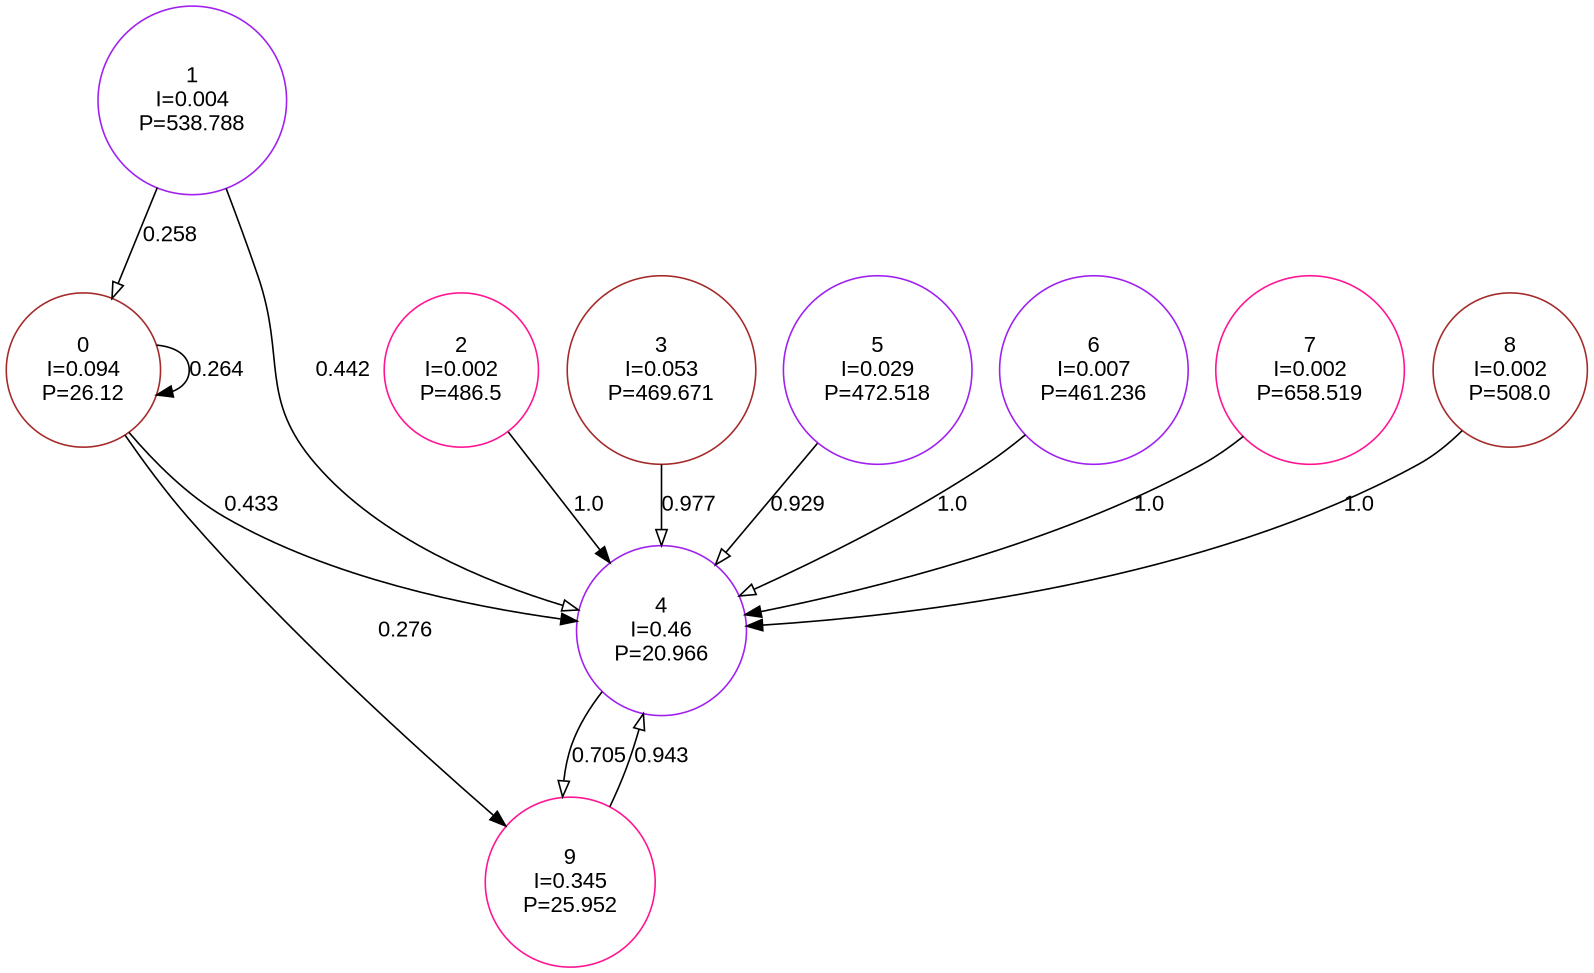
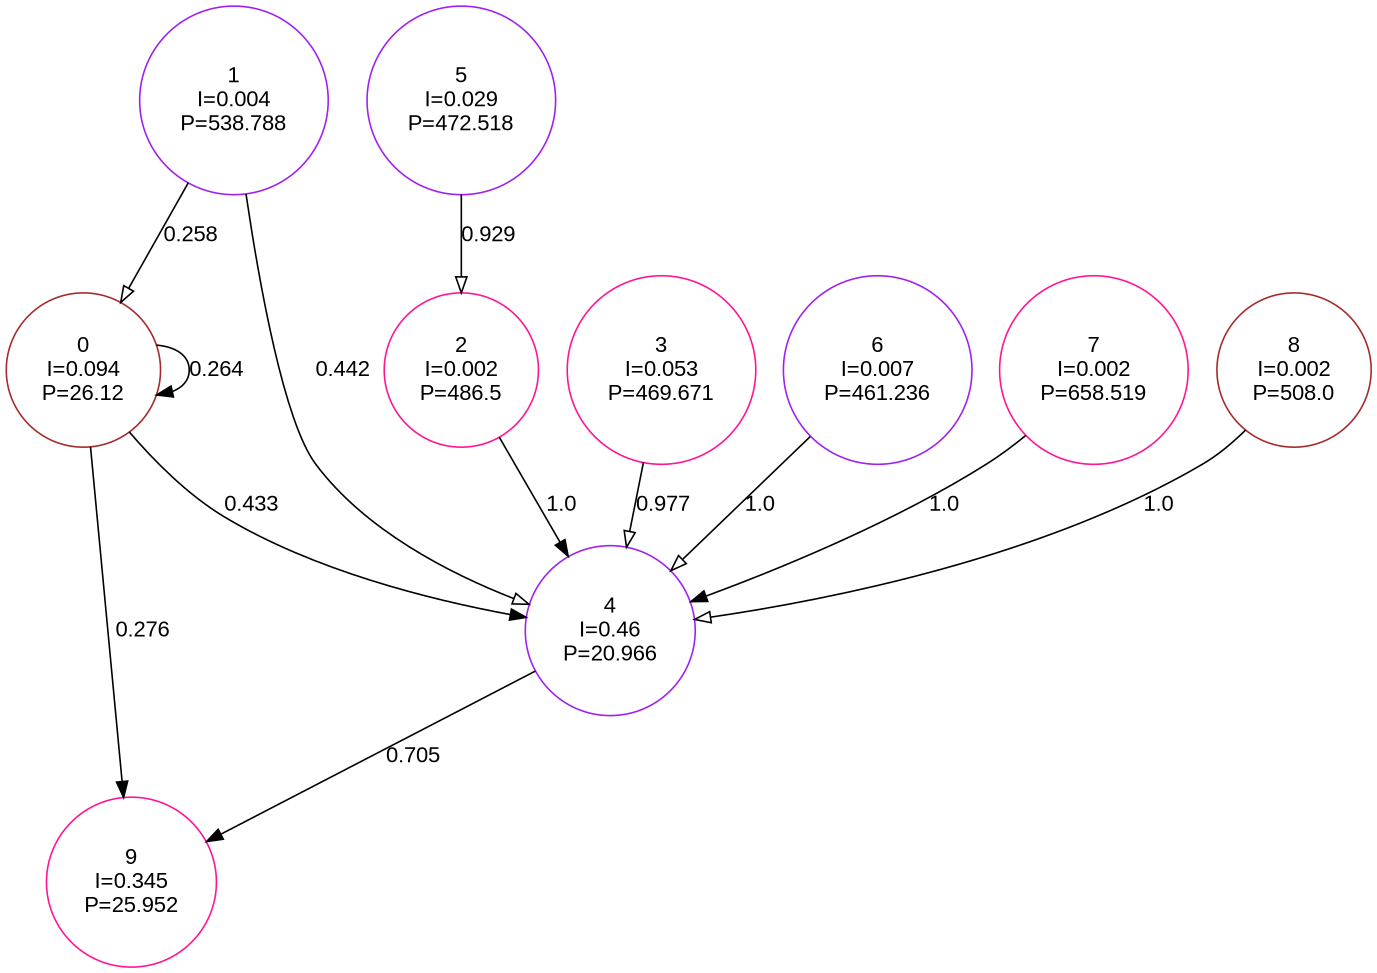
(662, 370) -> (662, 370)
(772, 498) -> (461, 236)
(1126, 571) -> (990, 555)
(576, 733) -> (378, 752)
(626, 769) -> none
